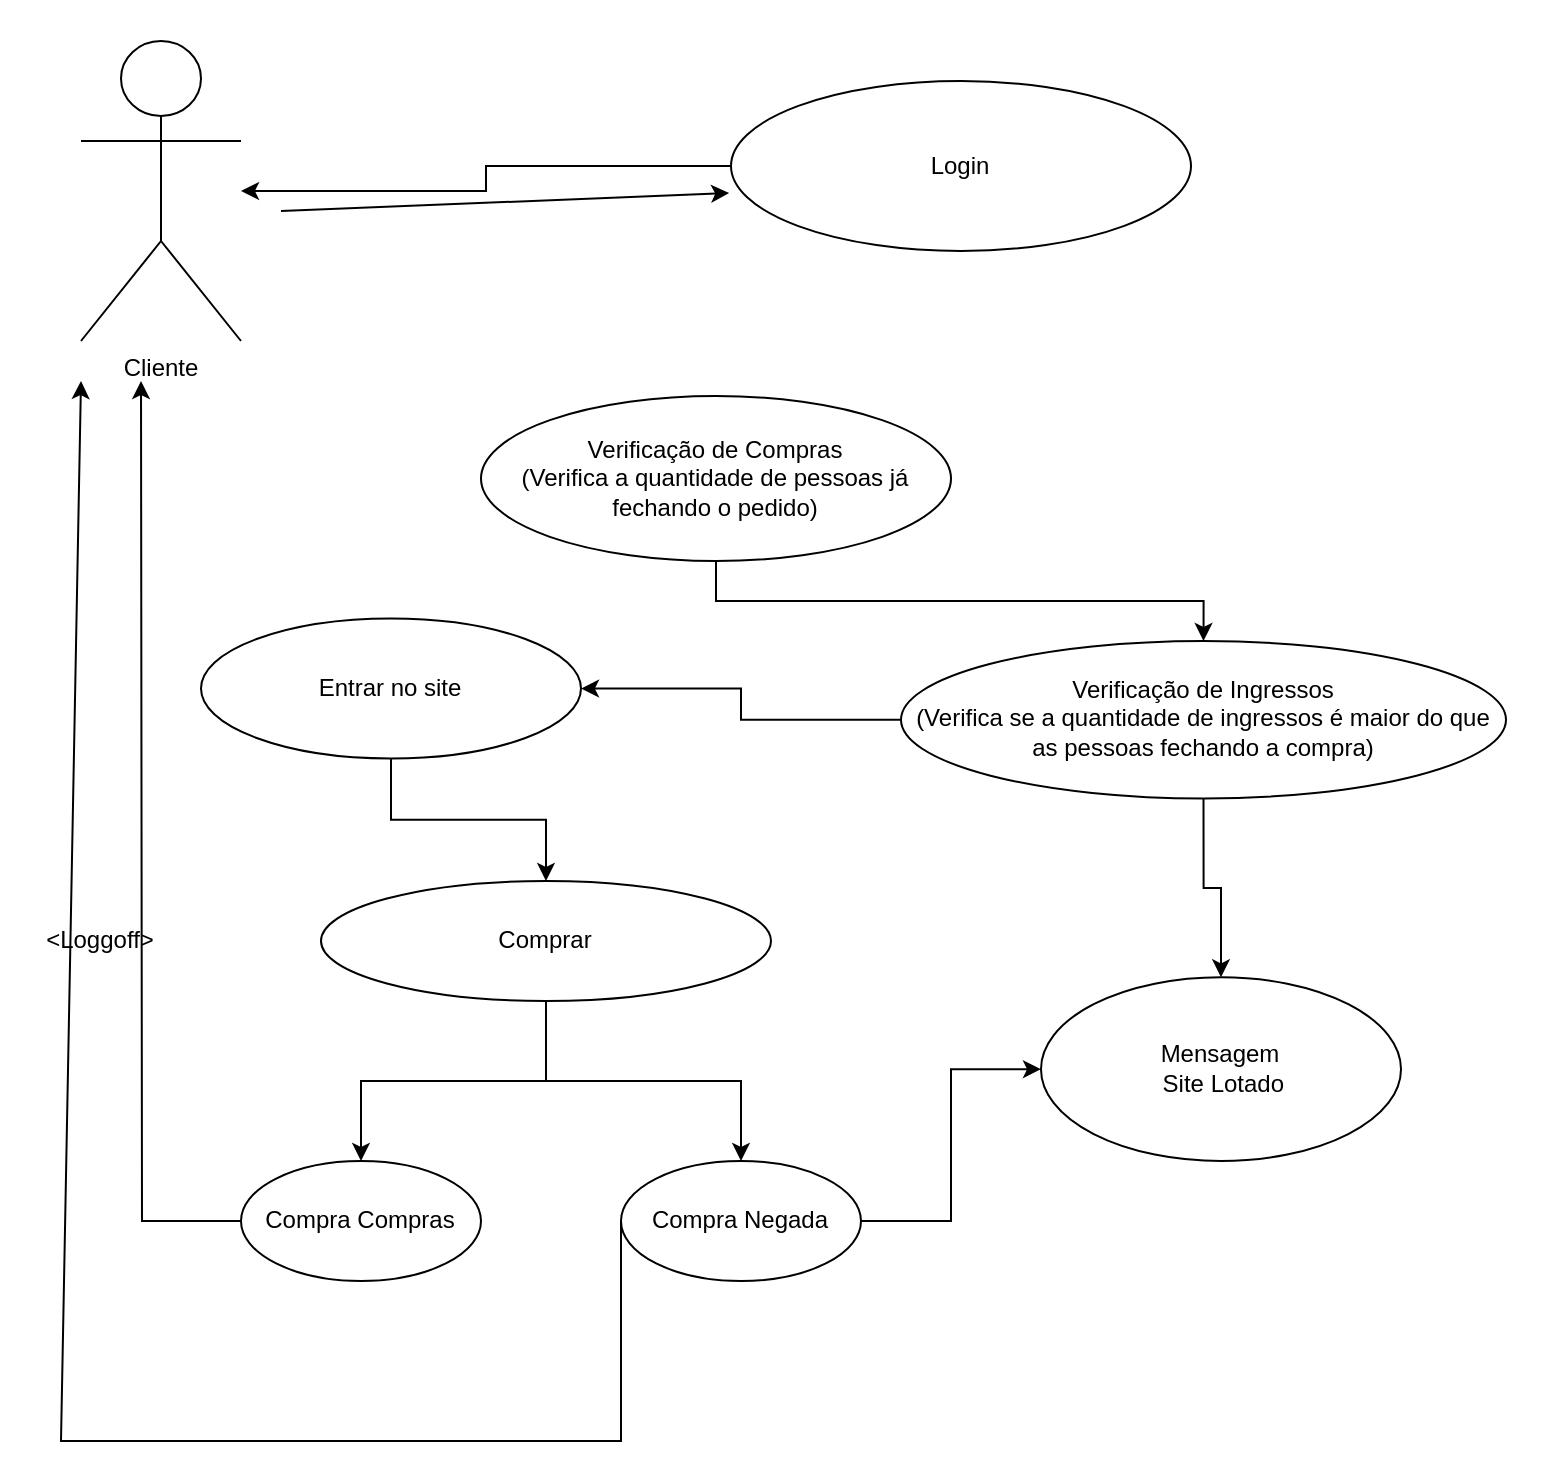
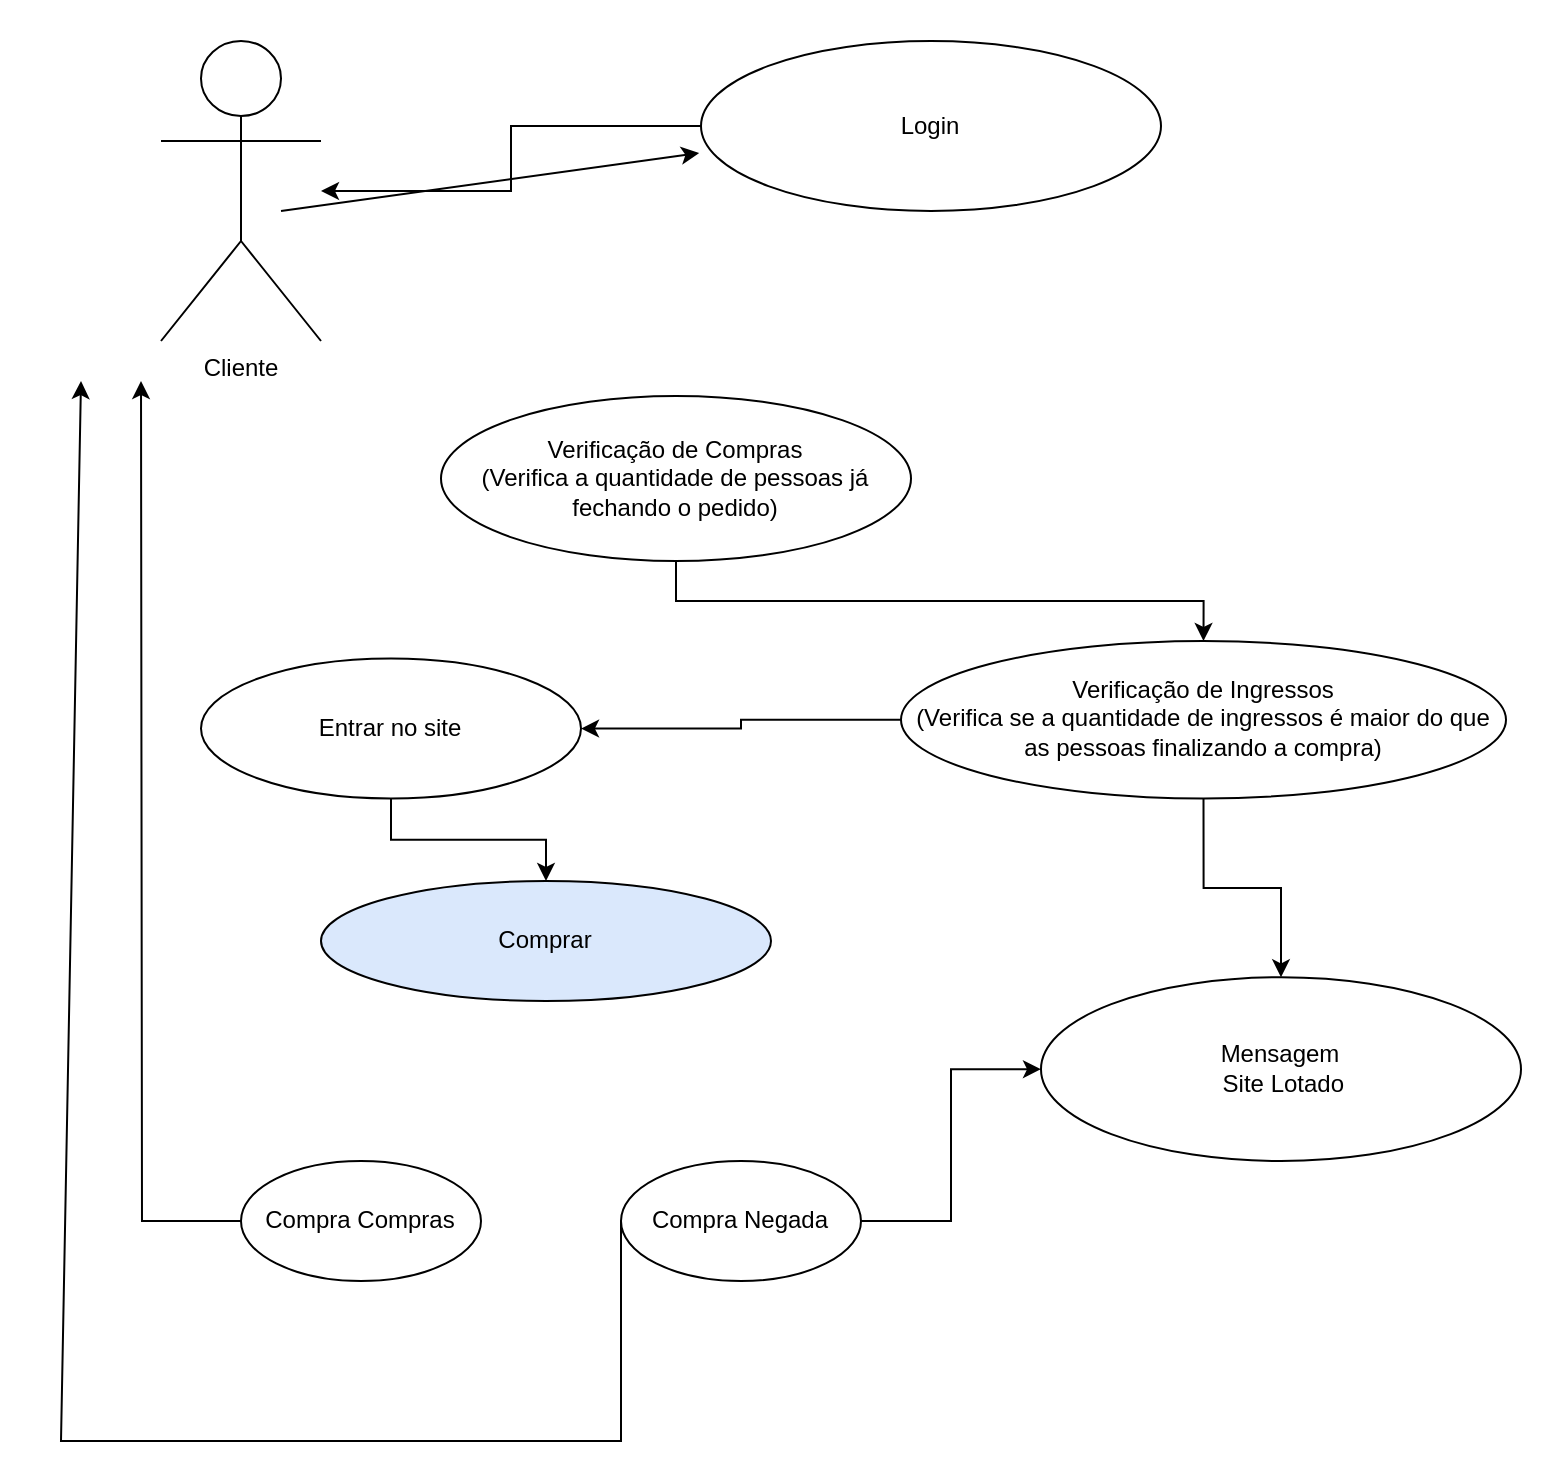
(961, 166) -> (931, 126)
(161, 191) -> (241, 191)
(716, 479) -> (676, 479)
(391, 689) -> (391, 729)
(1204, 719) -> (1204, 719)
(101, 941) -> none
(546, 941) -> (546, 941)
(1221, 1069) -> (1281, 1069)
(419, 1081) -> none
(679, 1081) -> none
